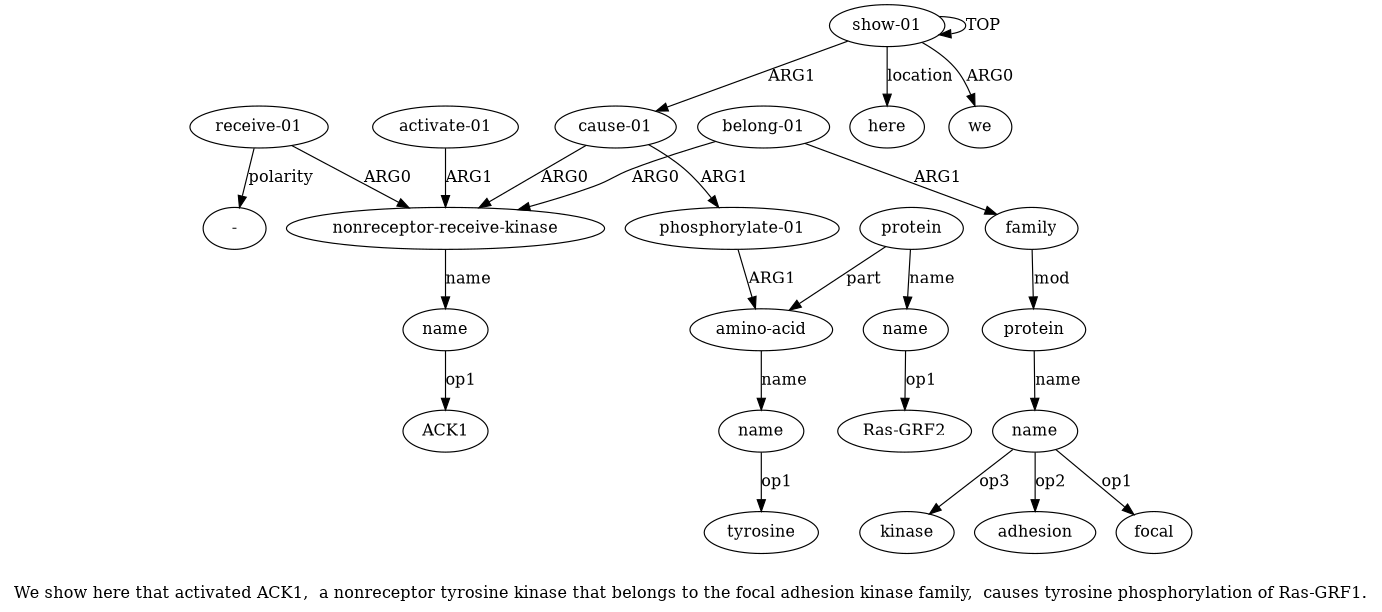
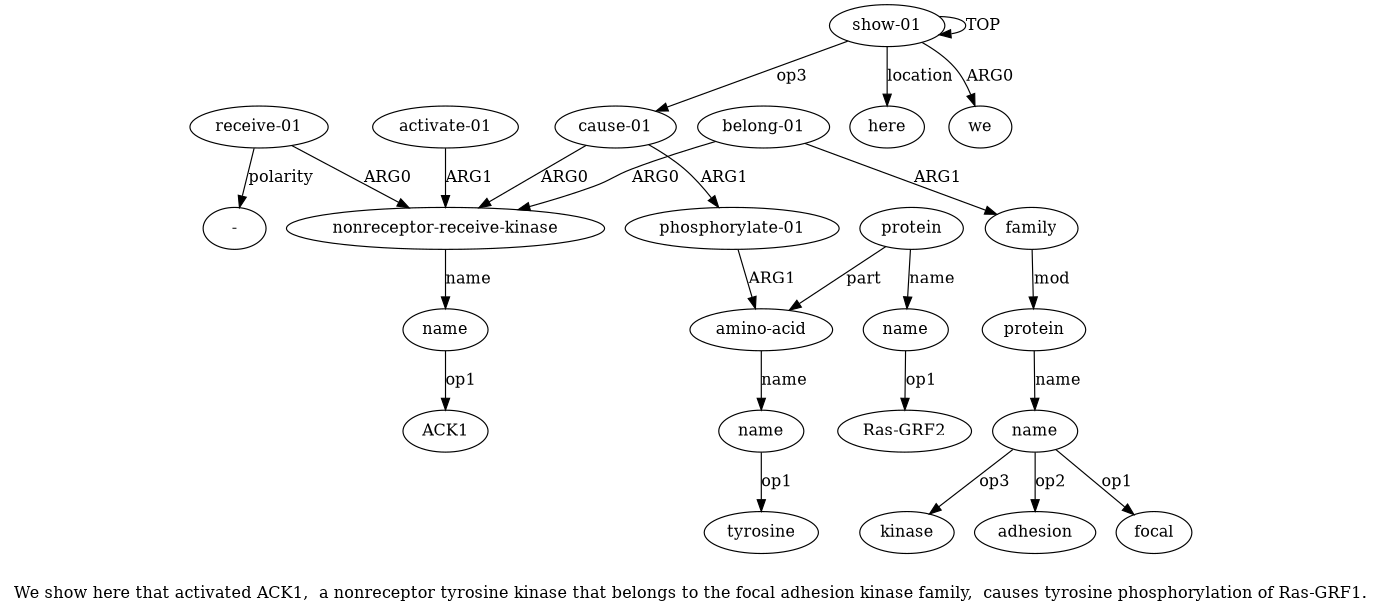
(792, 76) -> (792, 76)
